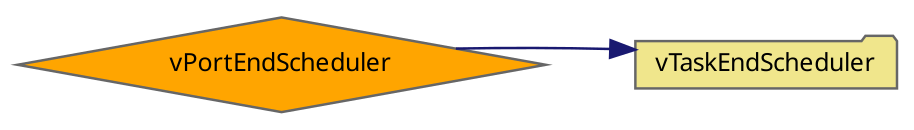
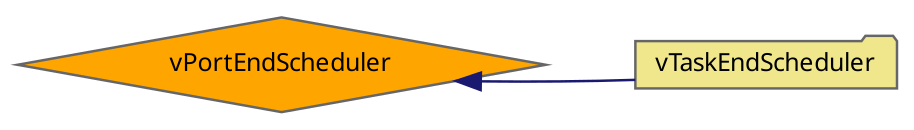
(533, 48) -> (558, 81)
